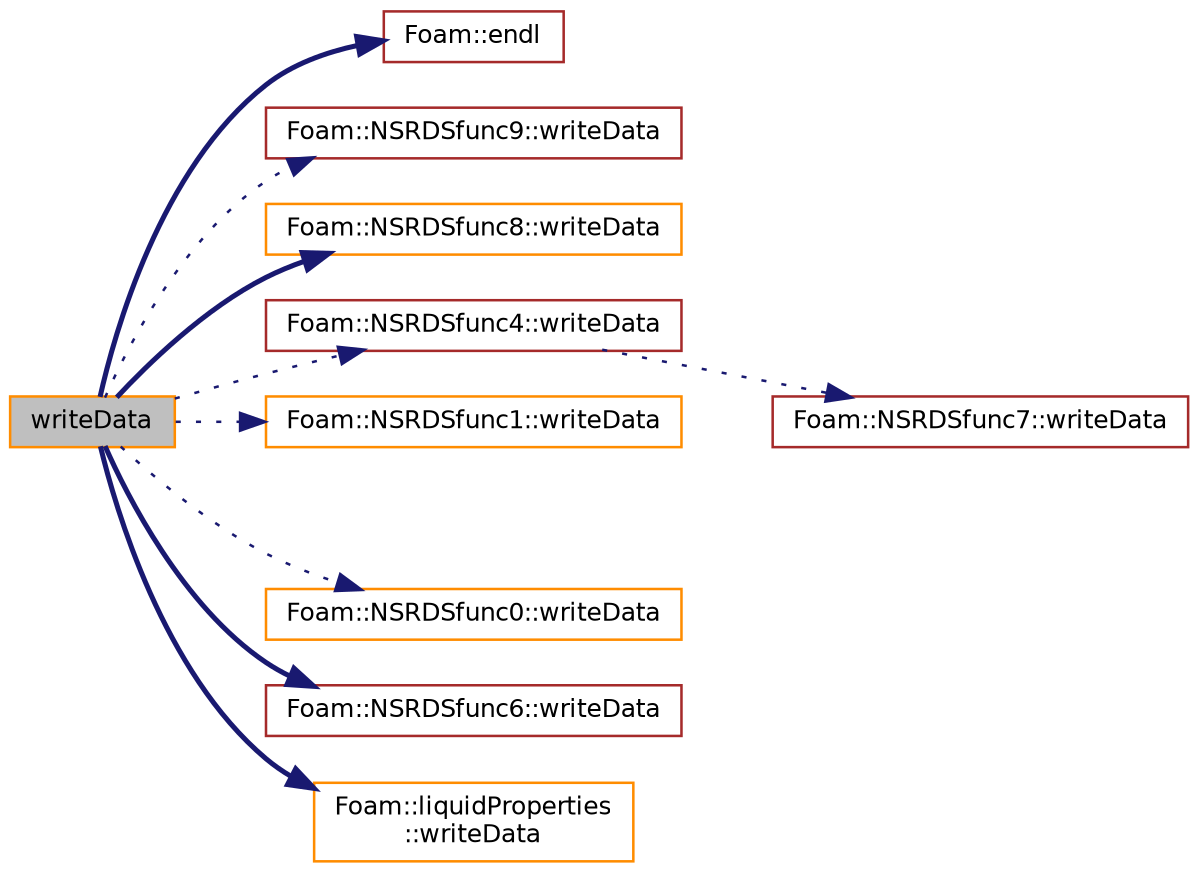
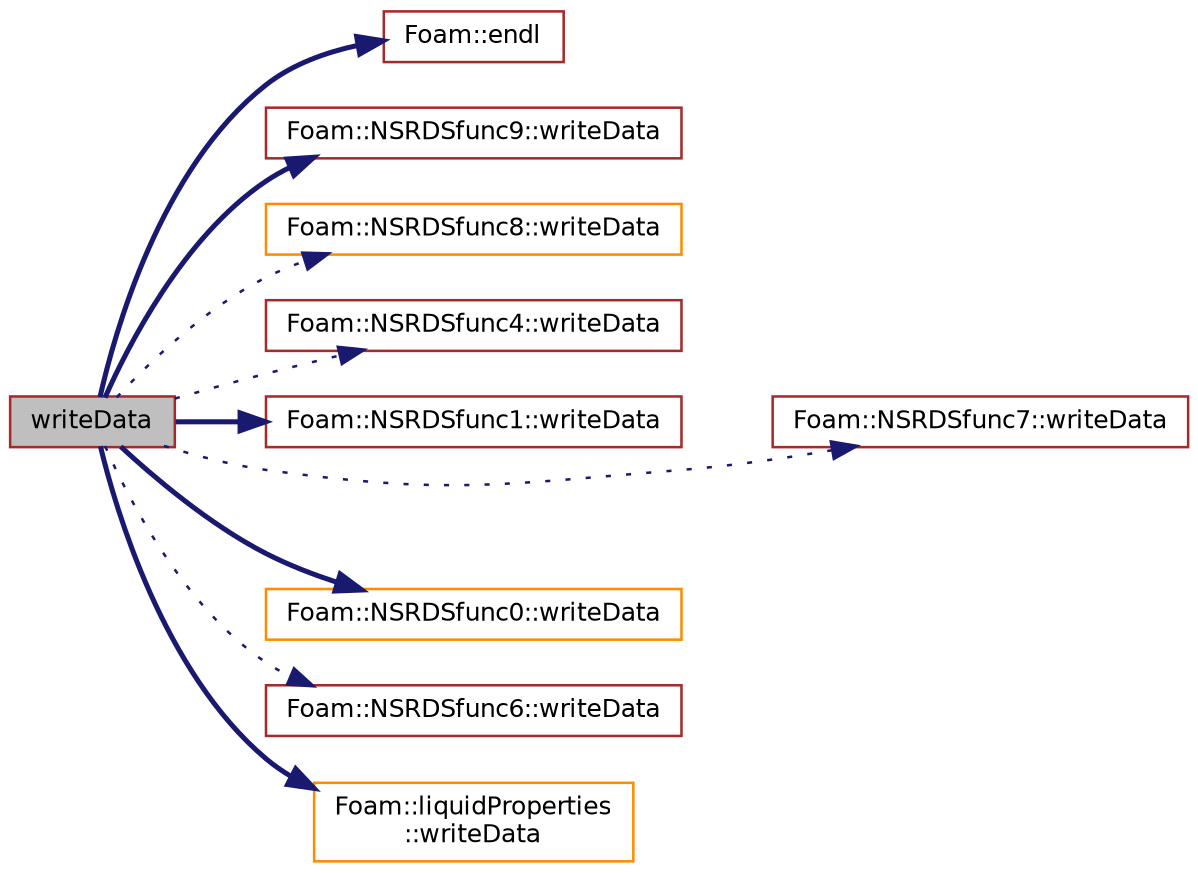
(180, 268) -> (180, 268)
(203, 318) -> (203, 318)
(714, 371) -> (497, 484)
(92, 422) -> (92, 422)
(208, 422) -> (208, 422)
(474, 422) -> (474, 422)
(221, 527) -> (221, 527)
(180, 576) -> (180, 576)
